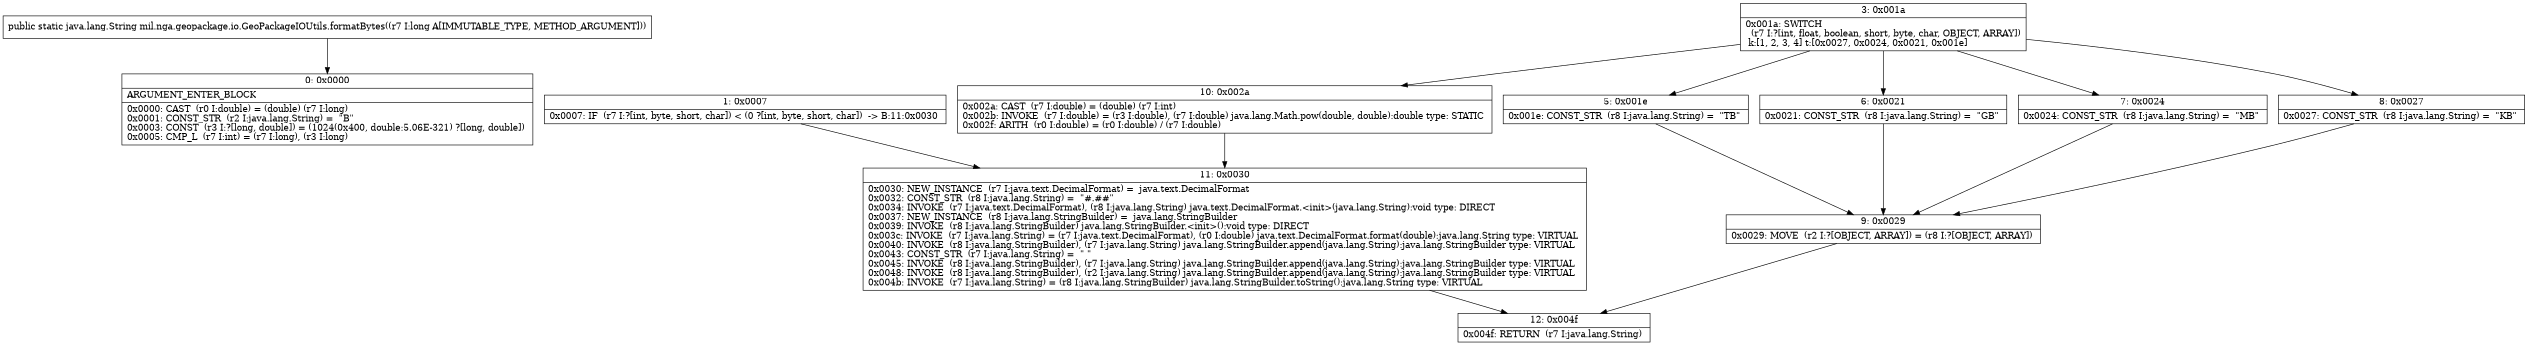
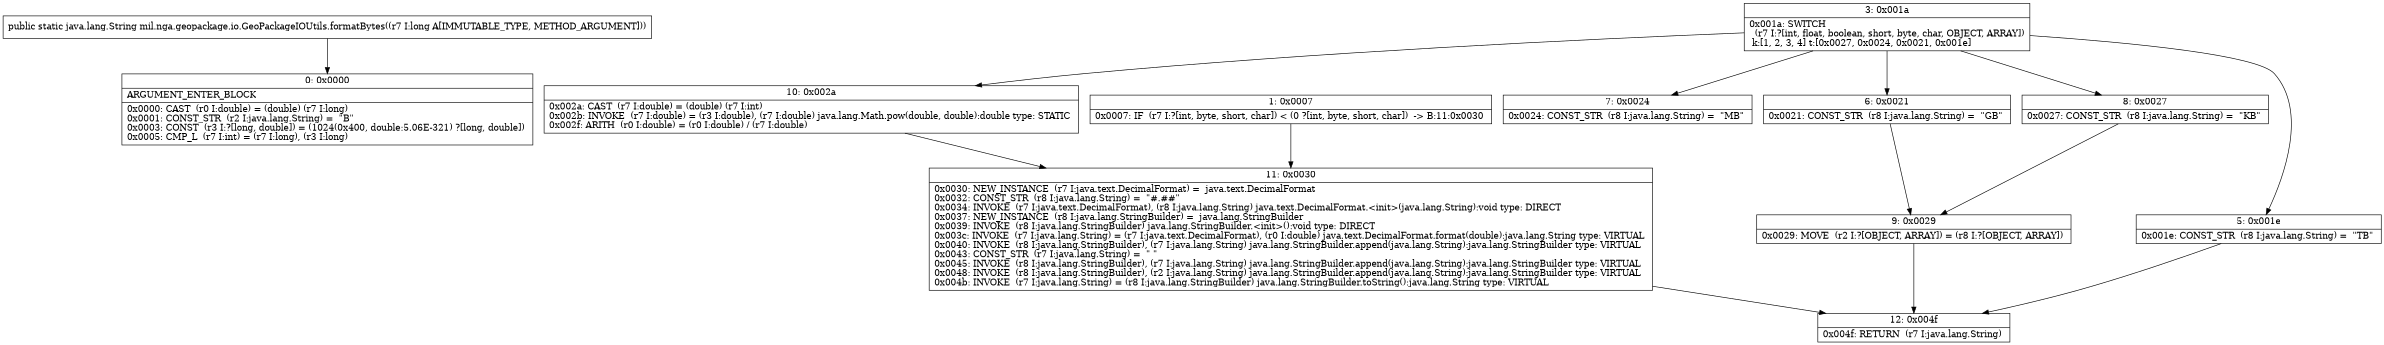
(1752, 168) -> (2106, 282)
(2016, 168) -> none
